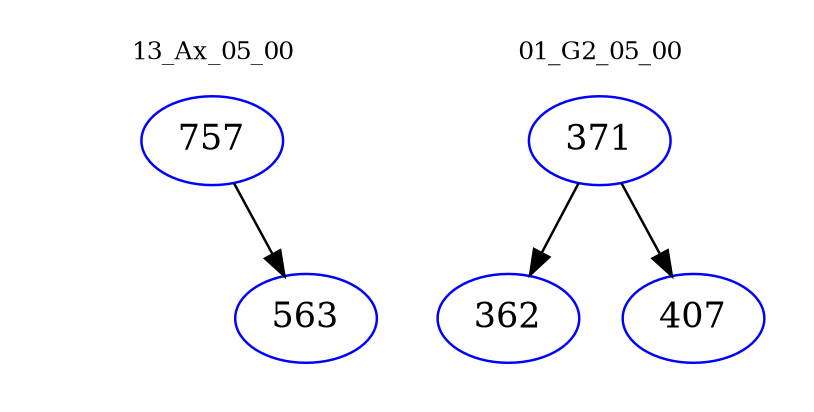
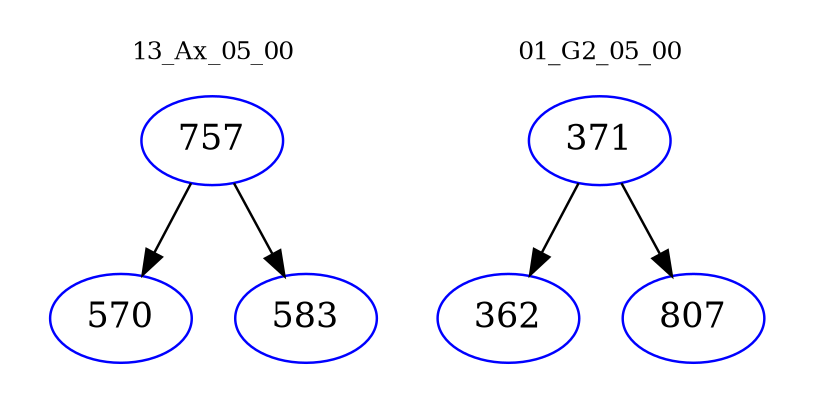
none -> (121, 318)
(306, 318) -> (306, 318)
(694, 318) -> (694, 318)
